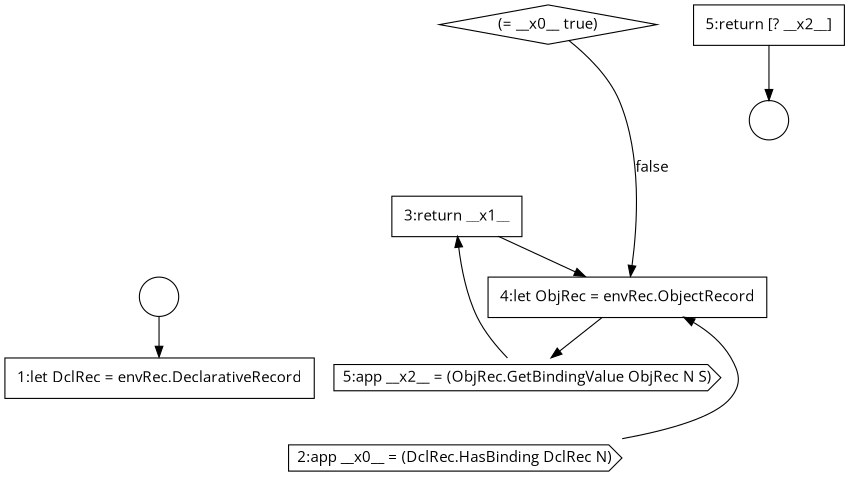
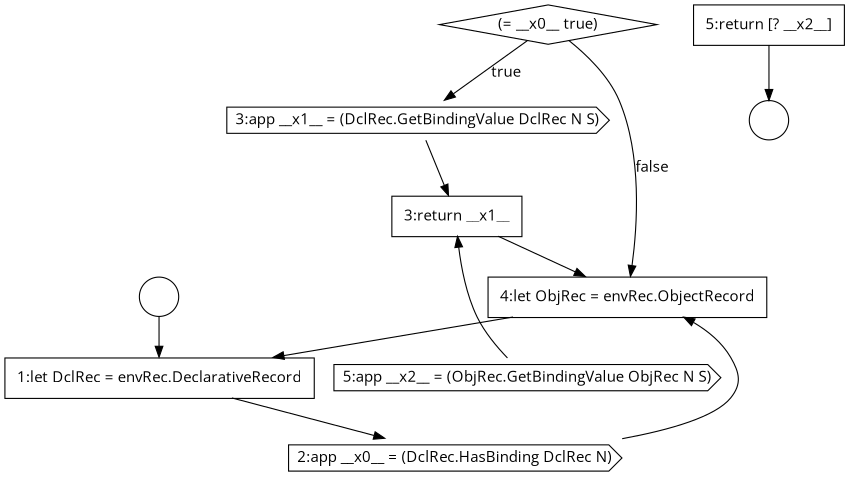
none -> (418, 120)
(581, 334) -> (398, 336)
none -> (303, 417)
